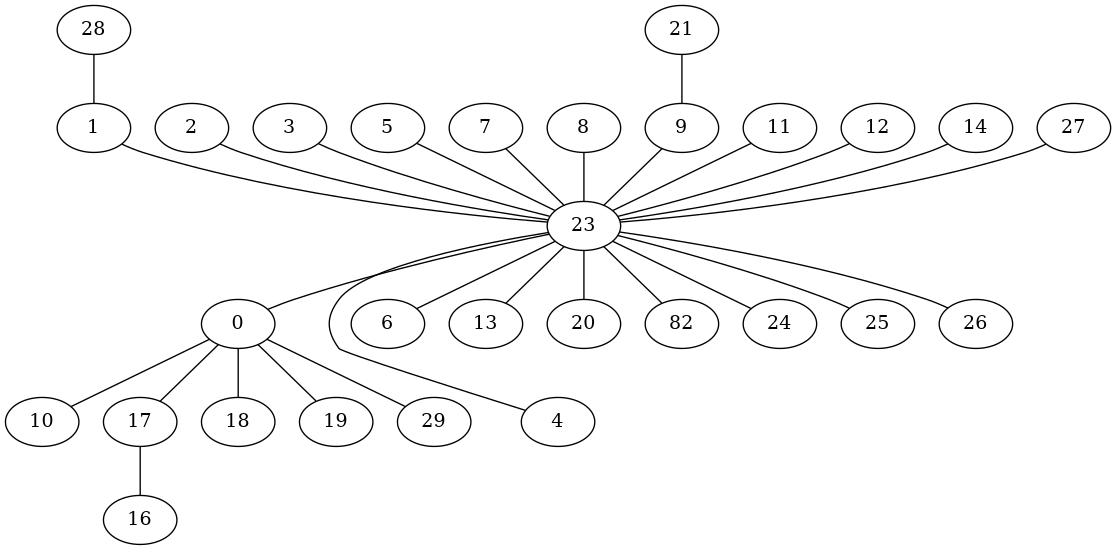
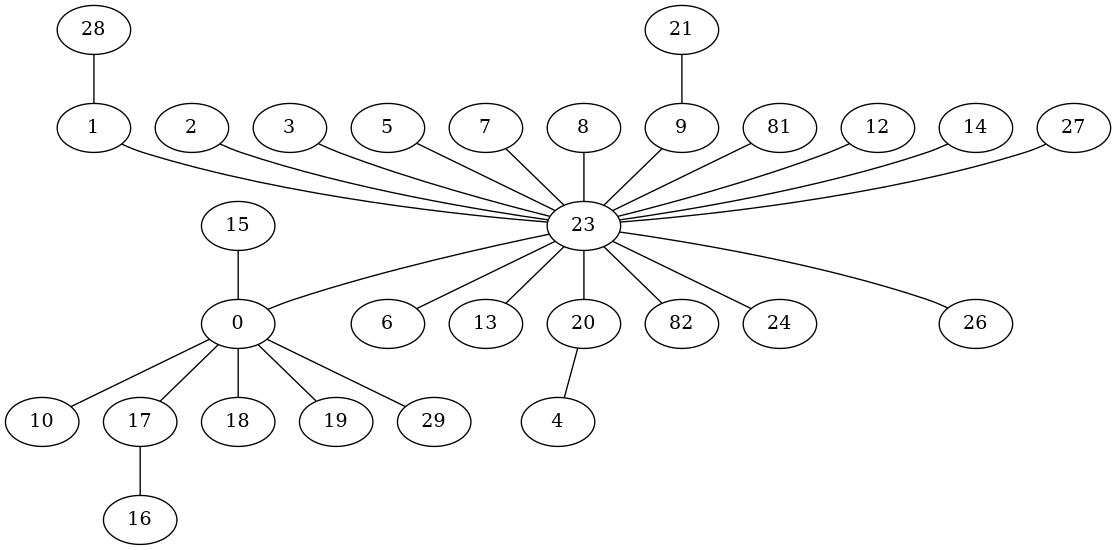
(780, 128) -> (780, 128)
none -> (238, 226)
(332, 311) -> (571, 373)
(878, 324) -> none
